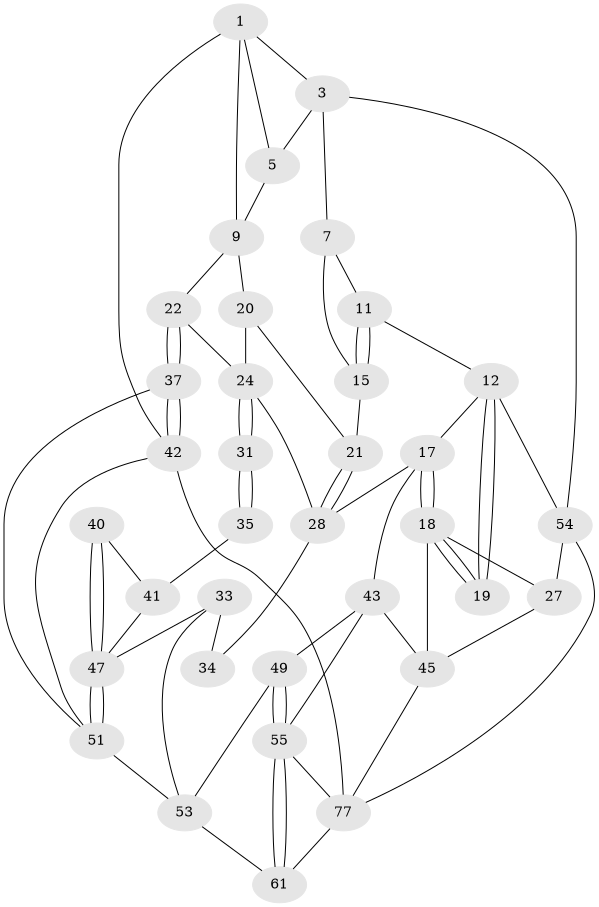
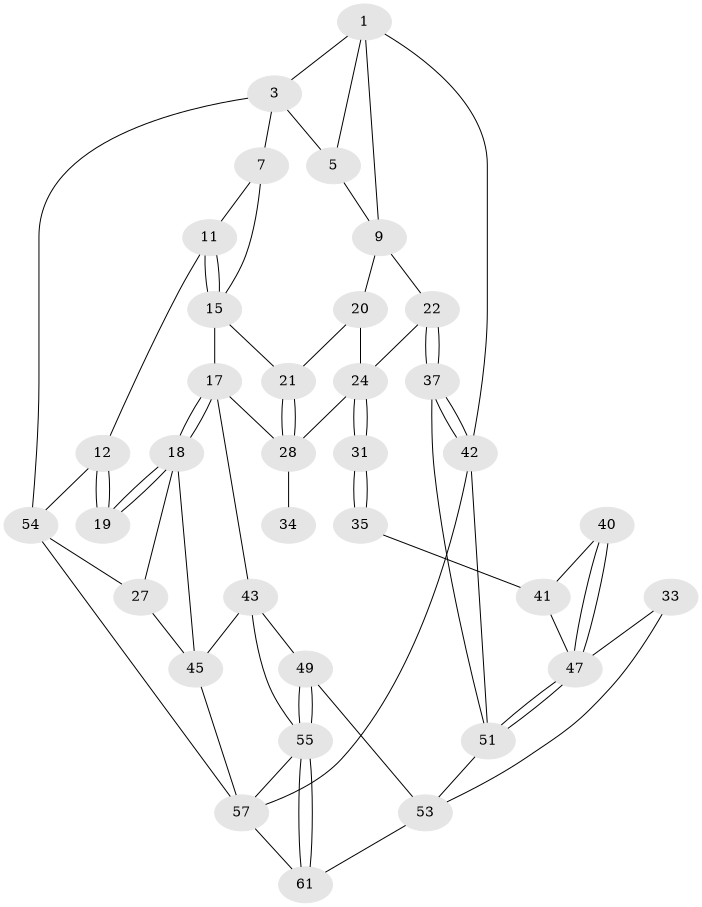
(459, 417) -> (215, 346)
(216, 633) -> none
(344, 813) -> (242, 813)
